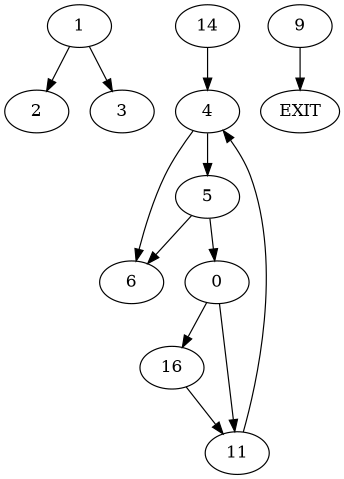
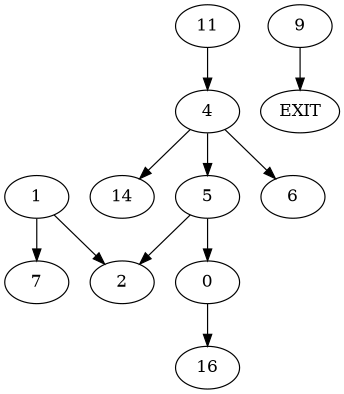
(208, 63) -> (169, 150)
(122, 111) -> (37, 282)
(174, 235) -> (169, 235)
(226, 362) -> none
(201, 406) -> none
